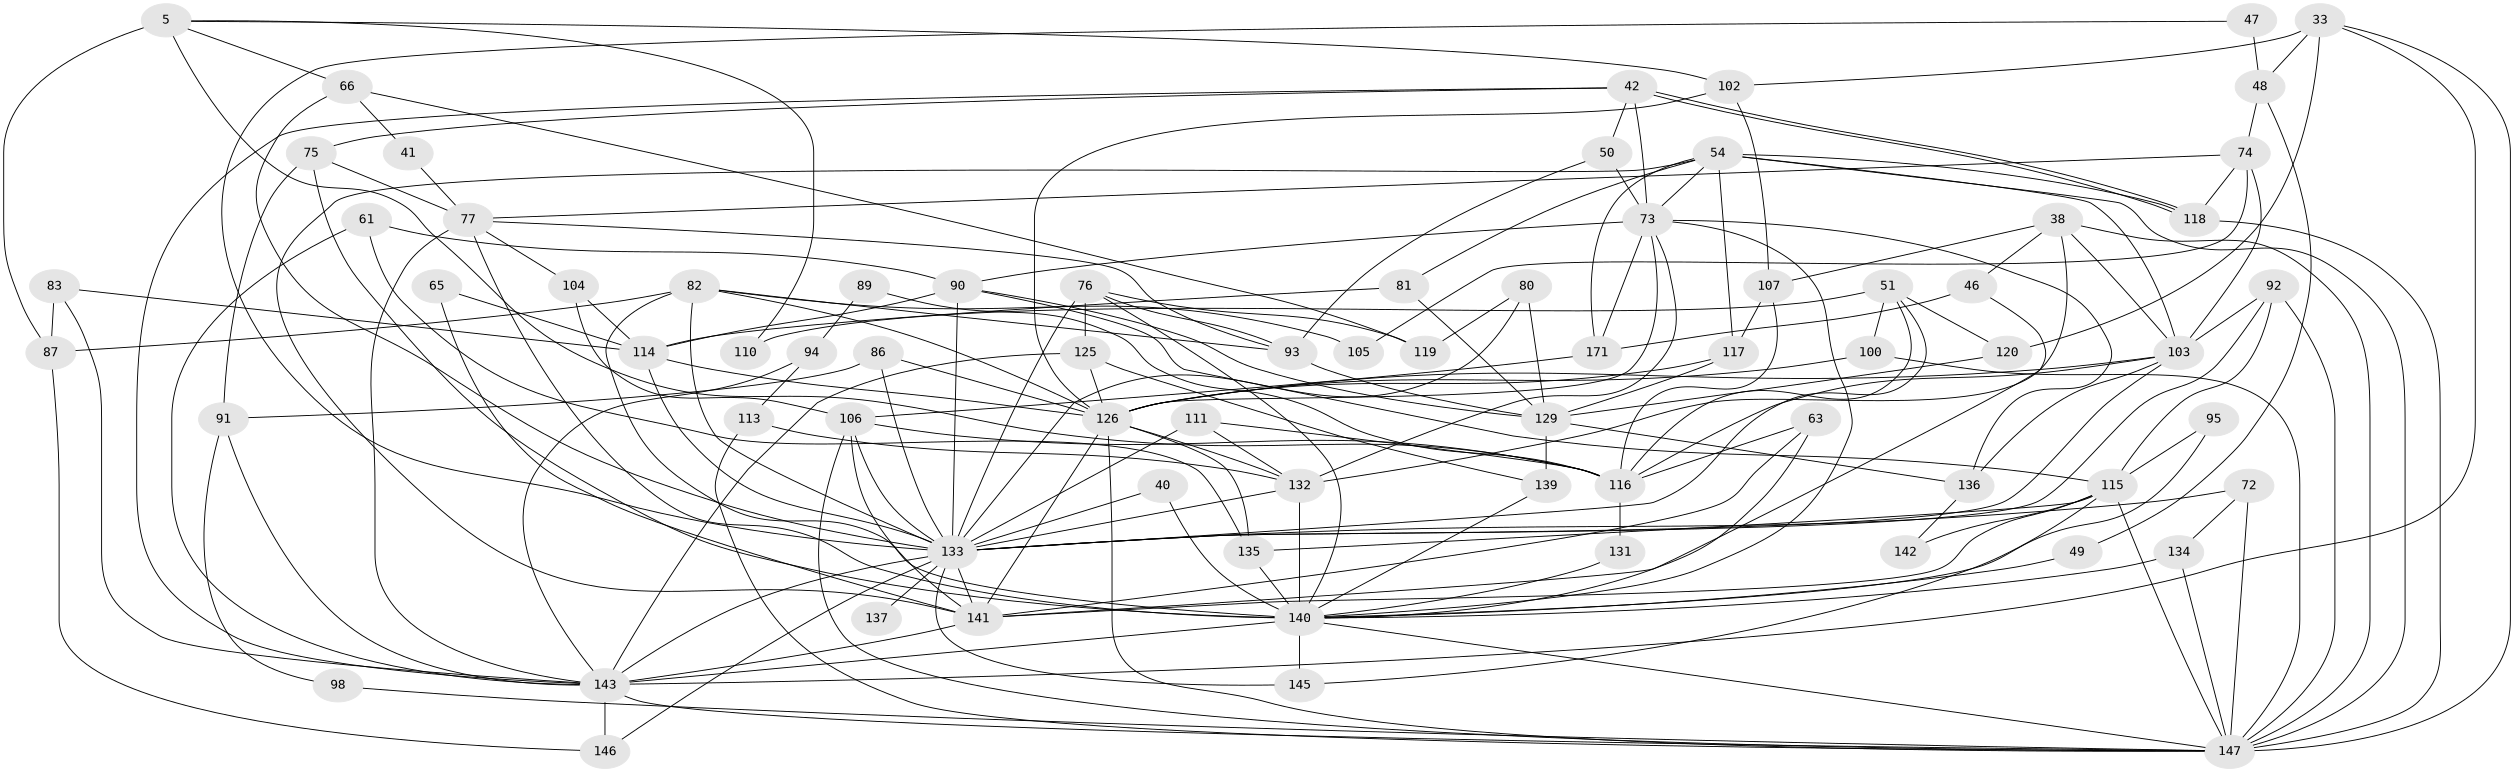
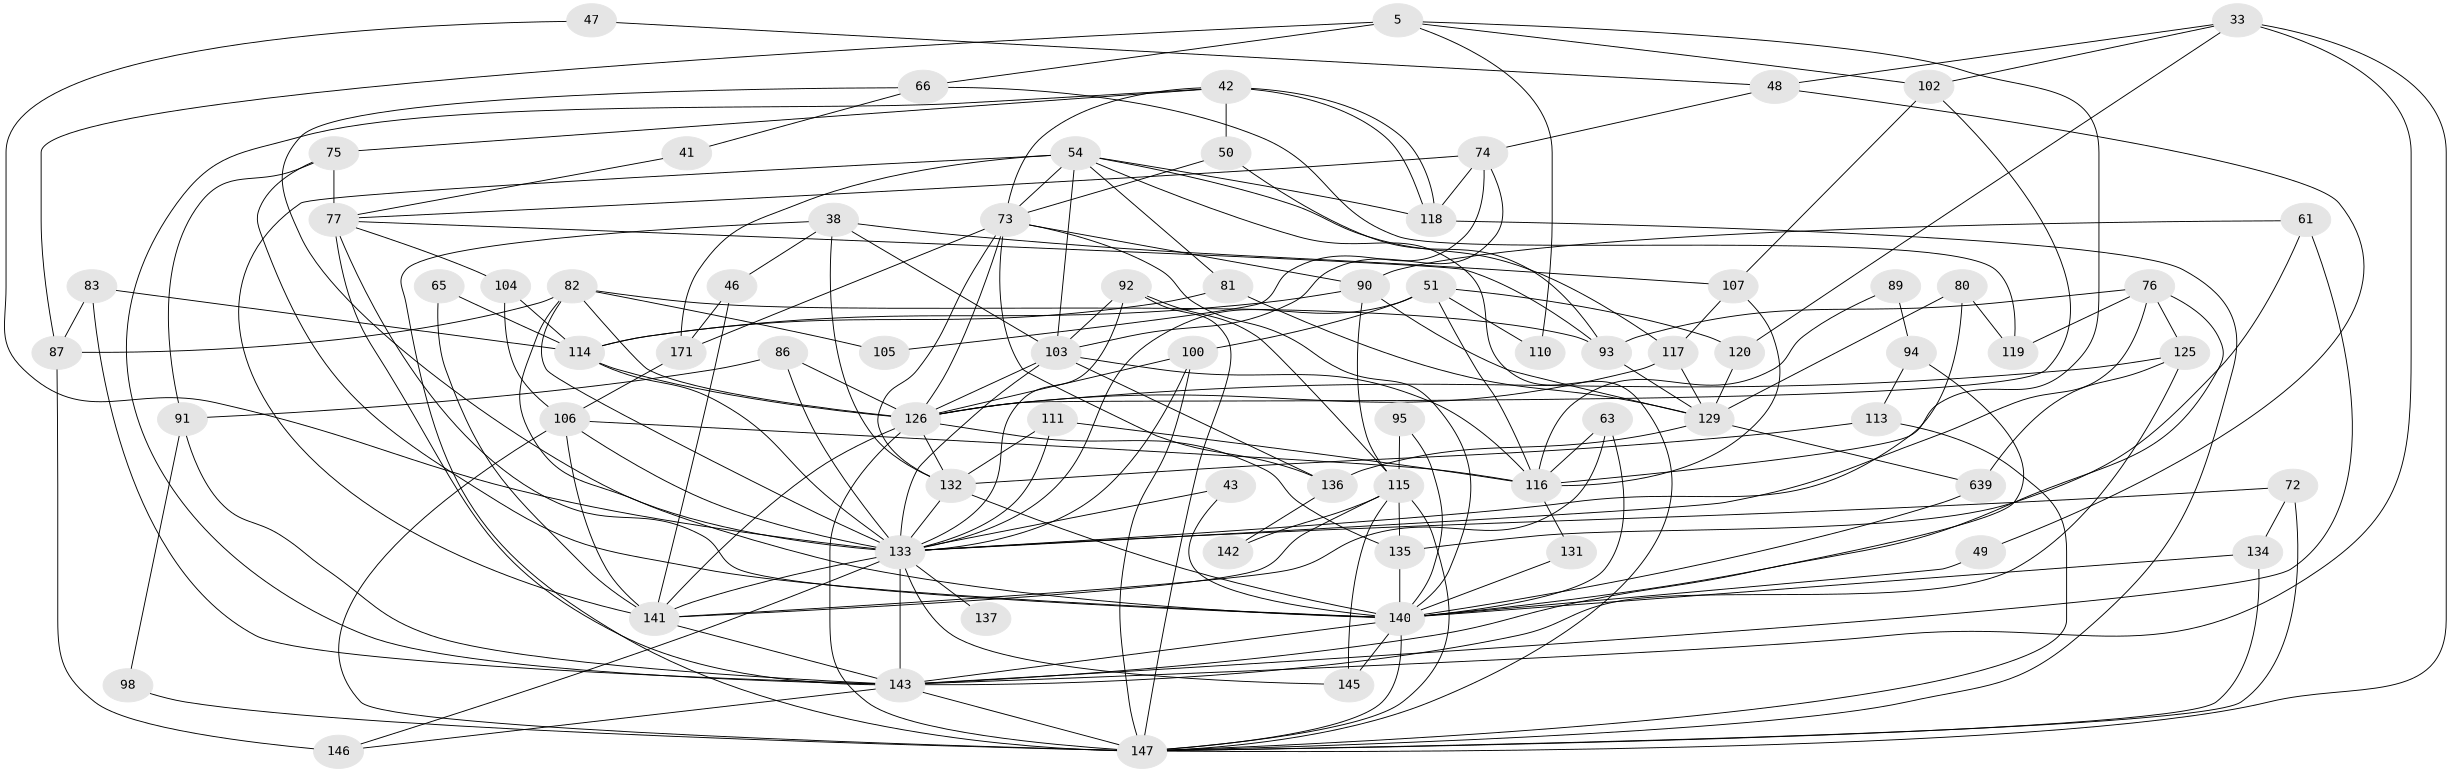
(955, 425) -> (1086, 503)
(1163, 486) -> (1231, 486)
(1546, 486) -> (1981, 486)
